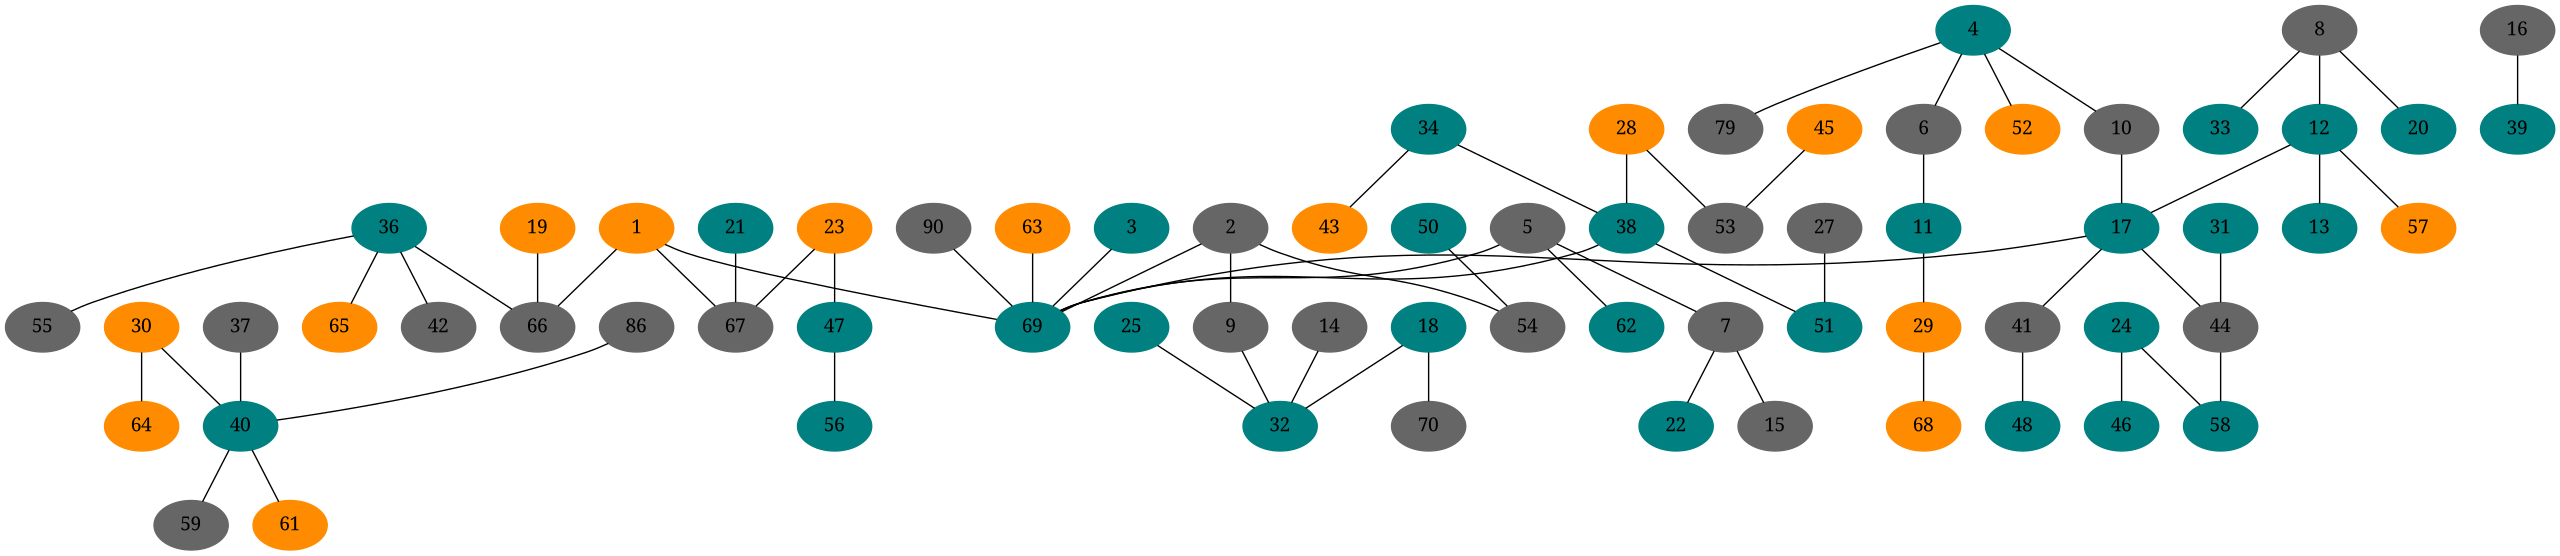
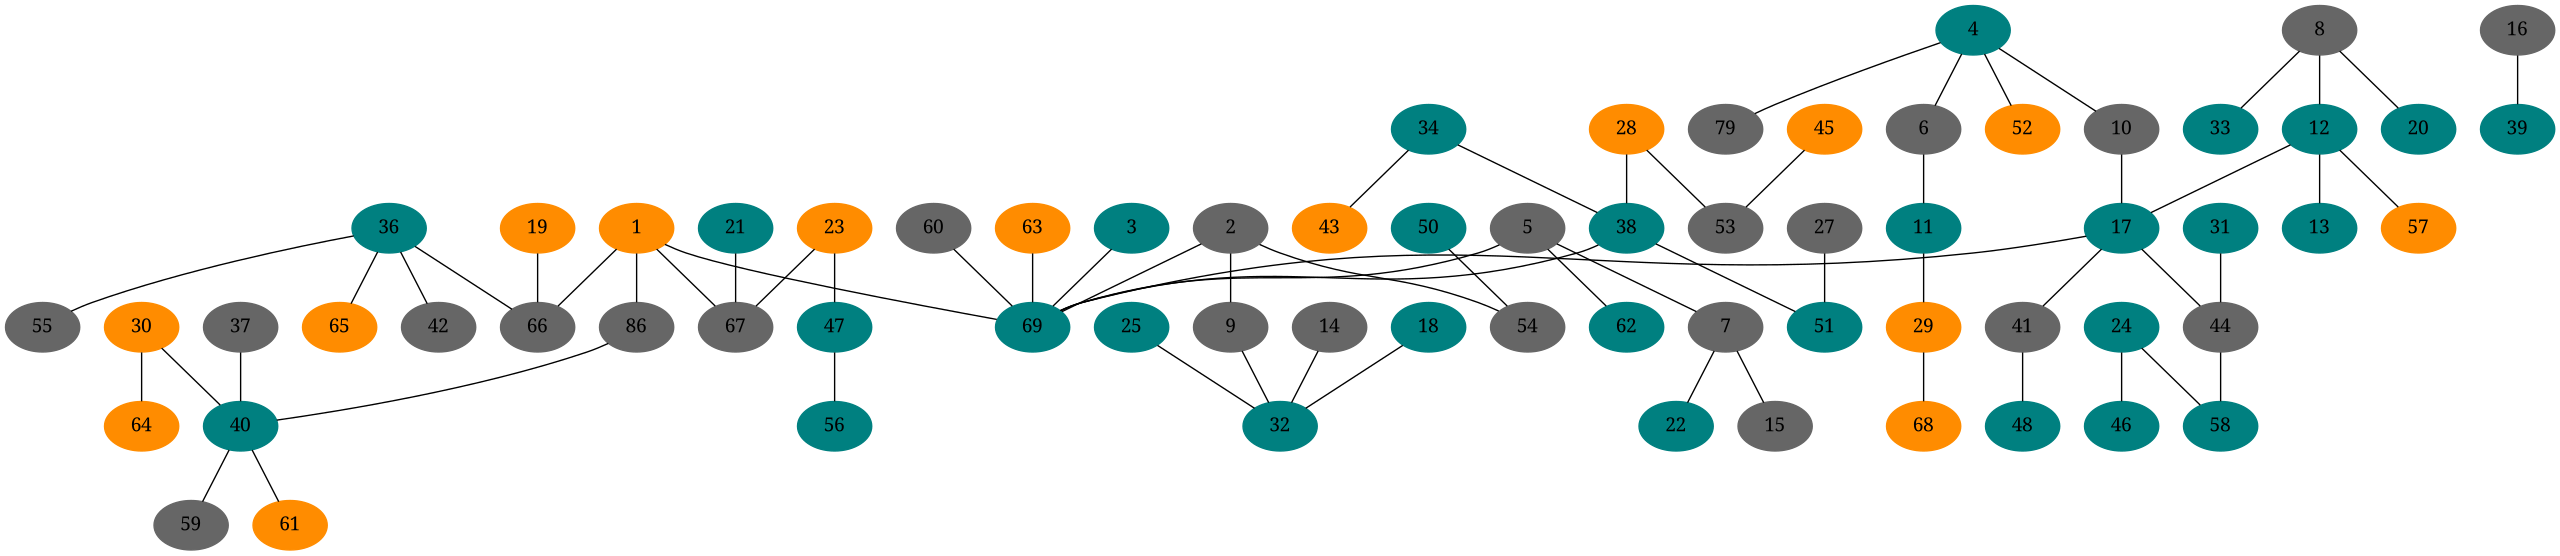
(934, 228) -> (934, 228)
none -> (637, 278)
(1429, 426) -> none
